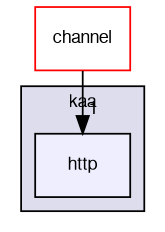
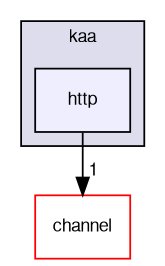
(83, 97) -> (83, 157)
